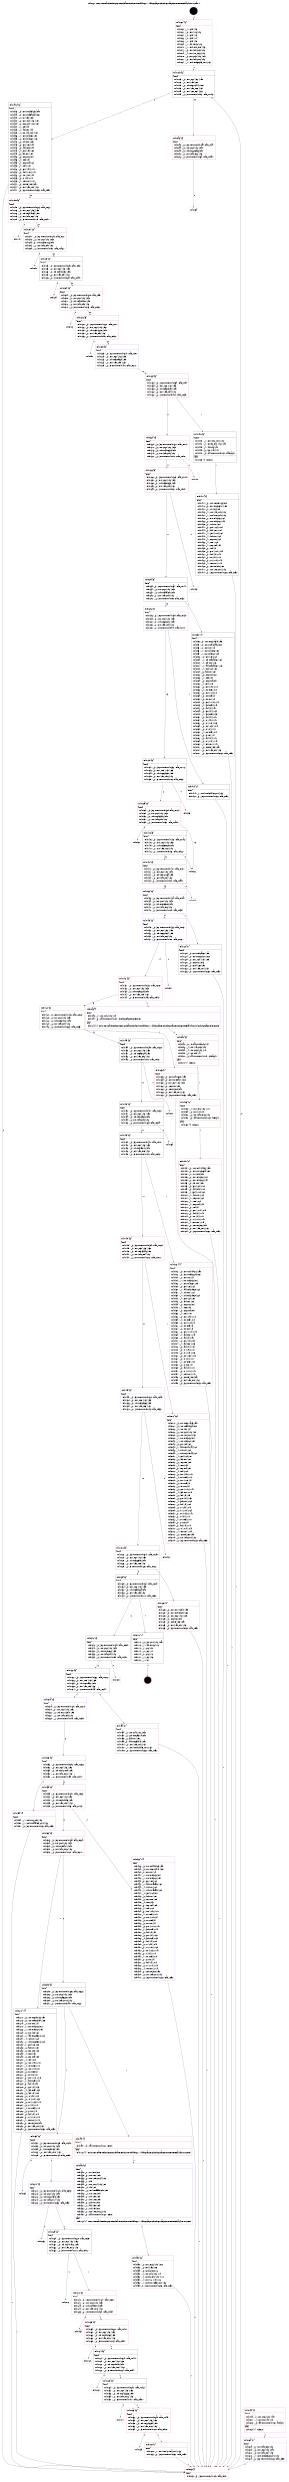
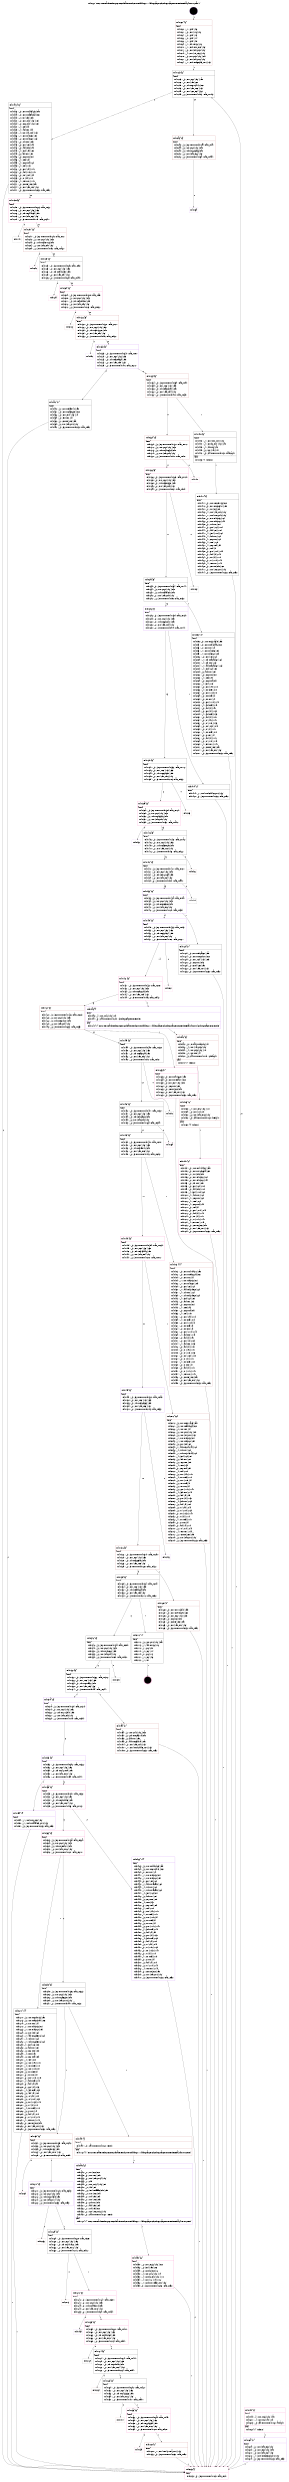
none -> (70, 415)
(193, 844) -> (162, 827)
